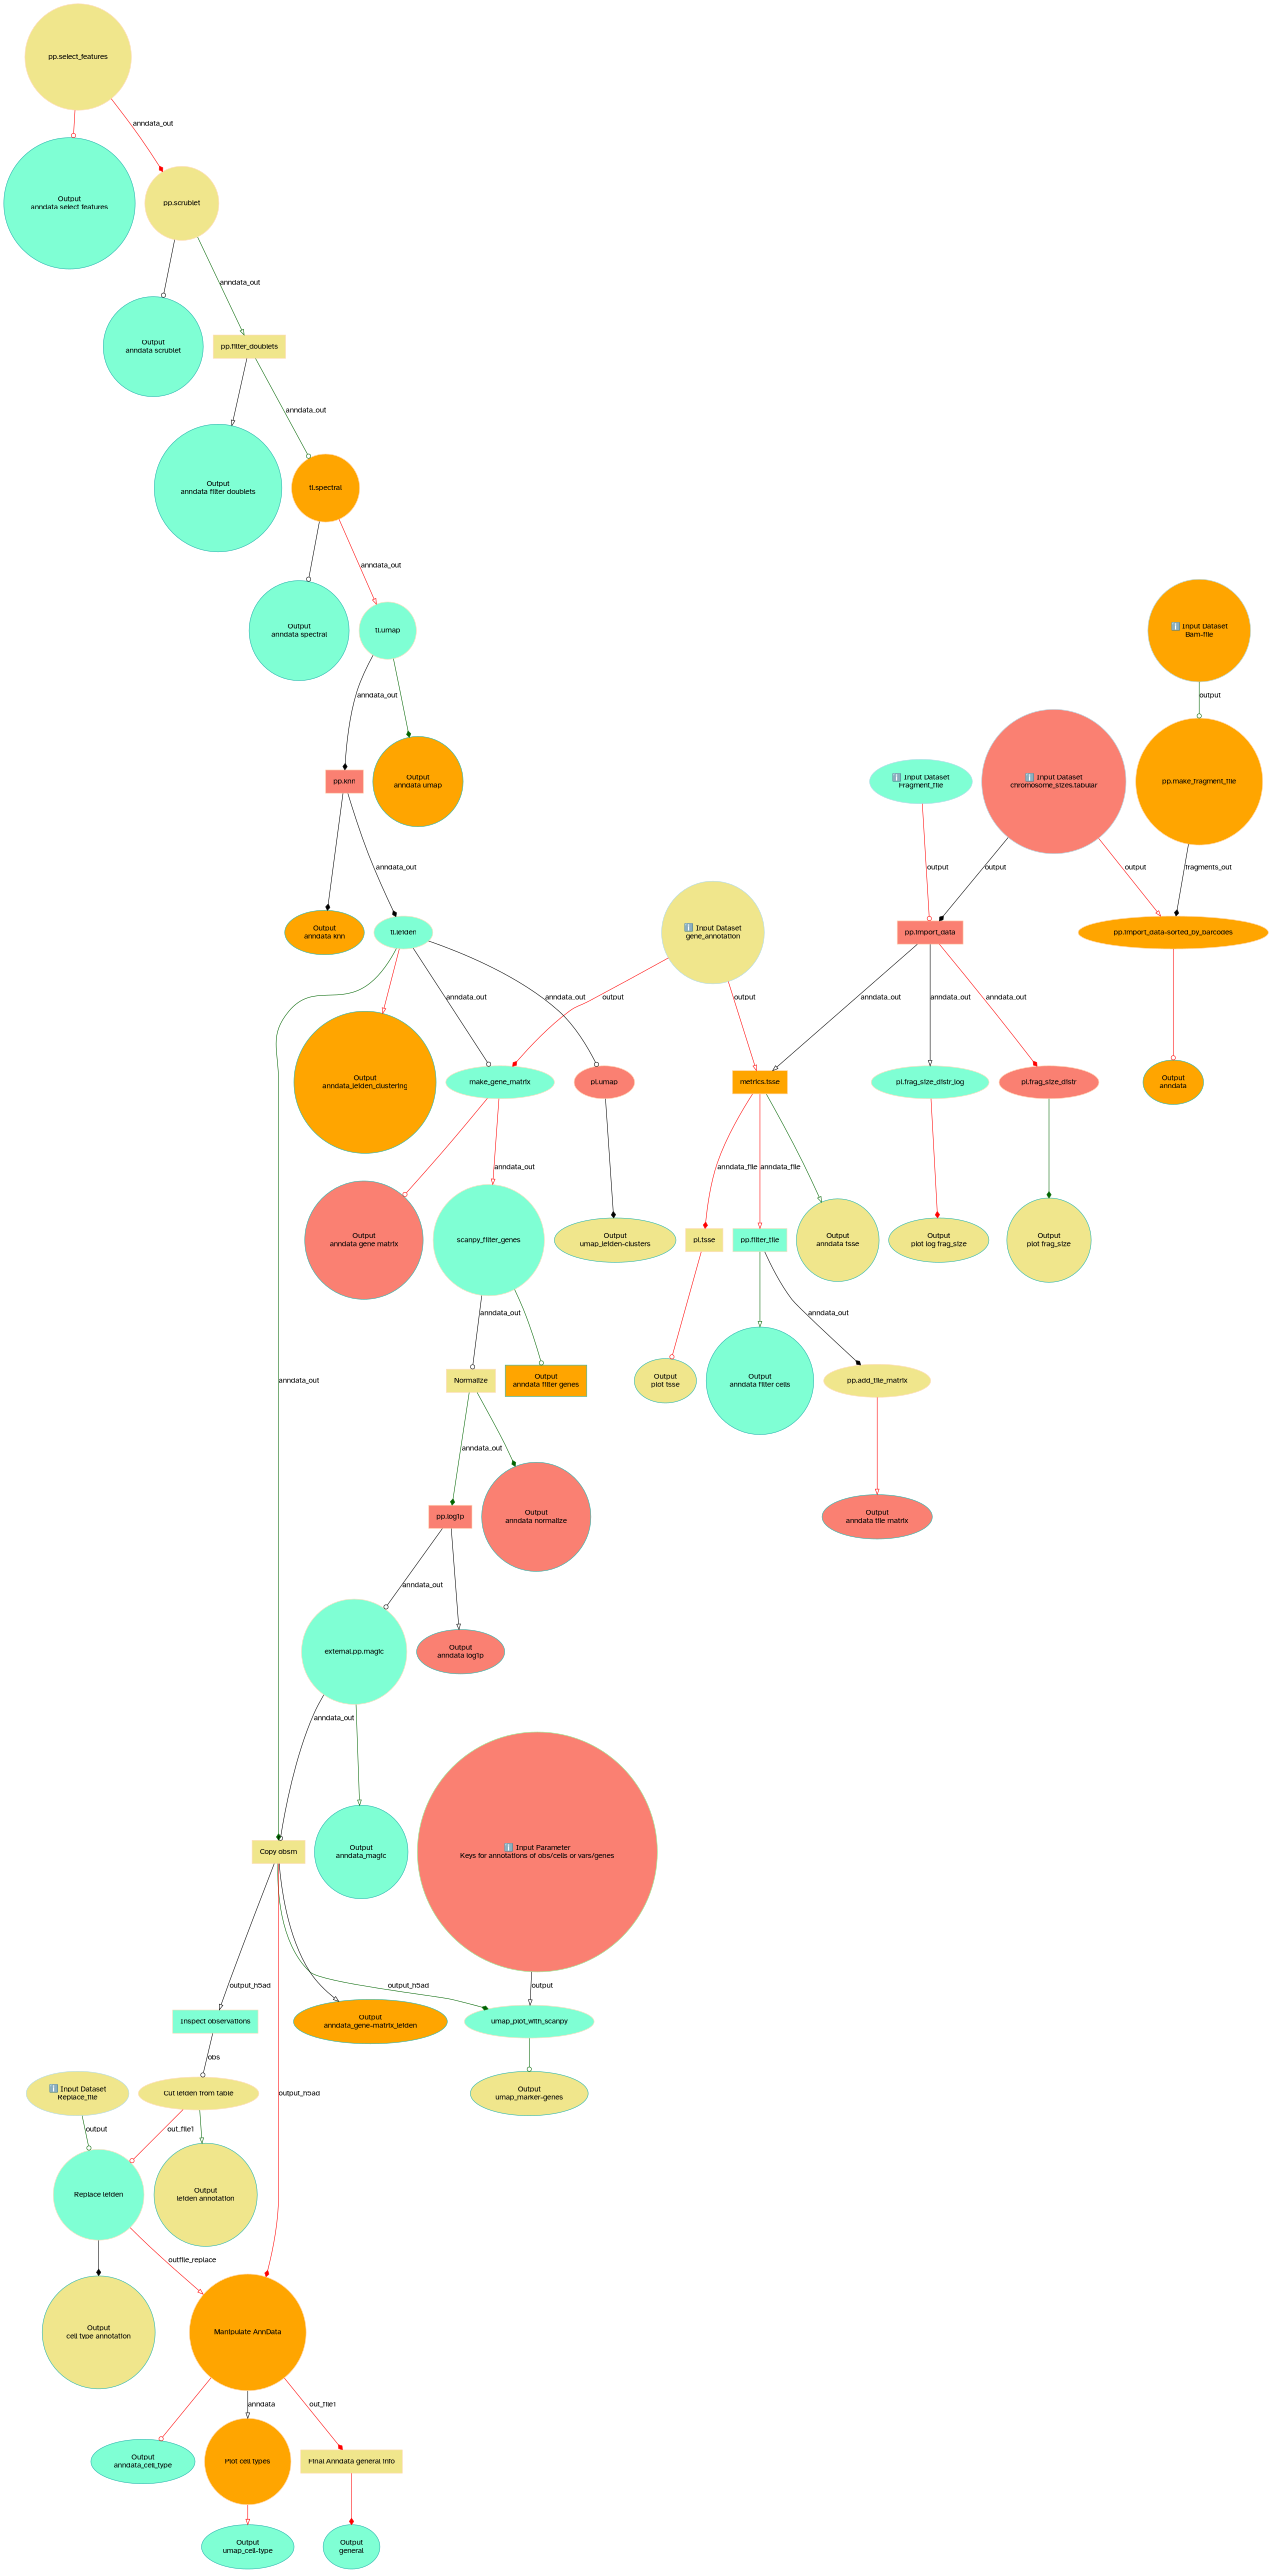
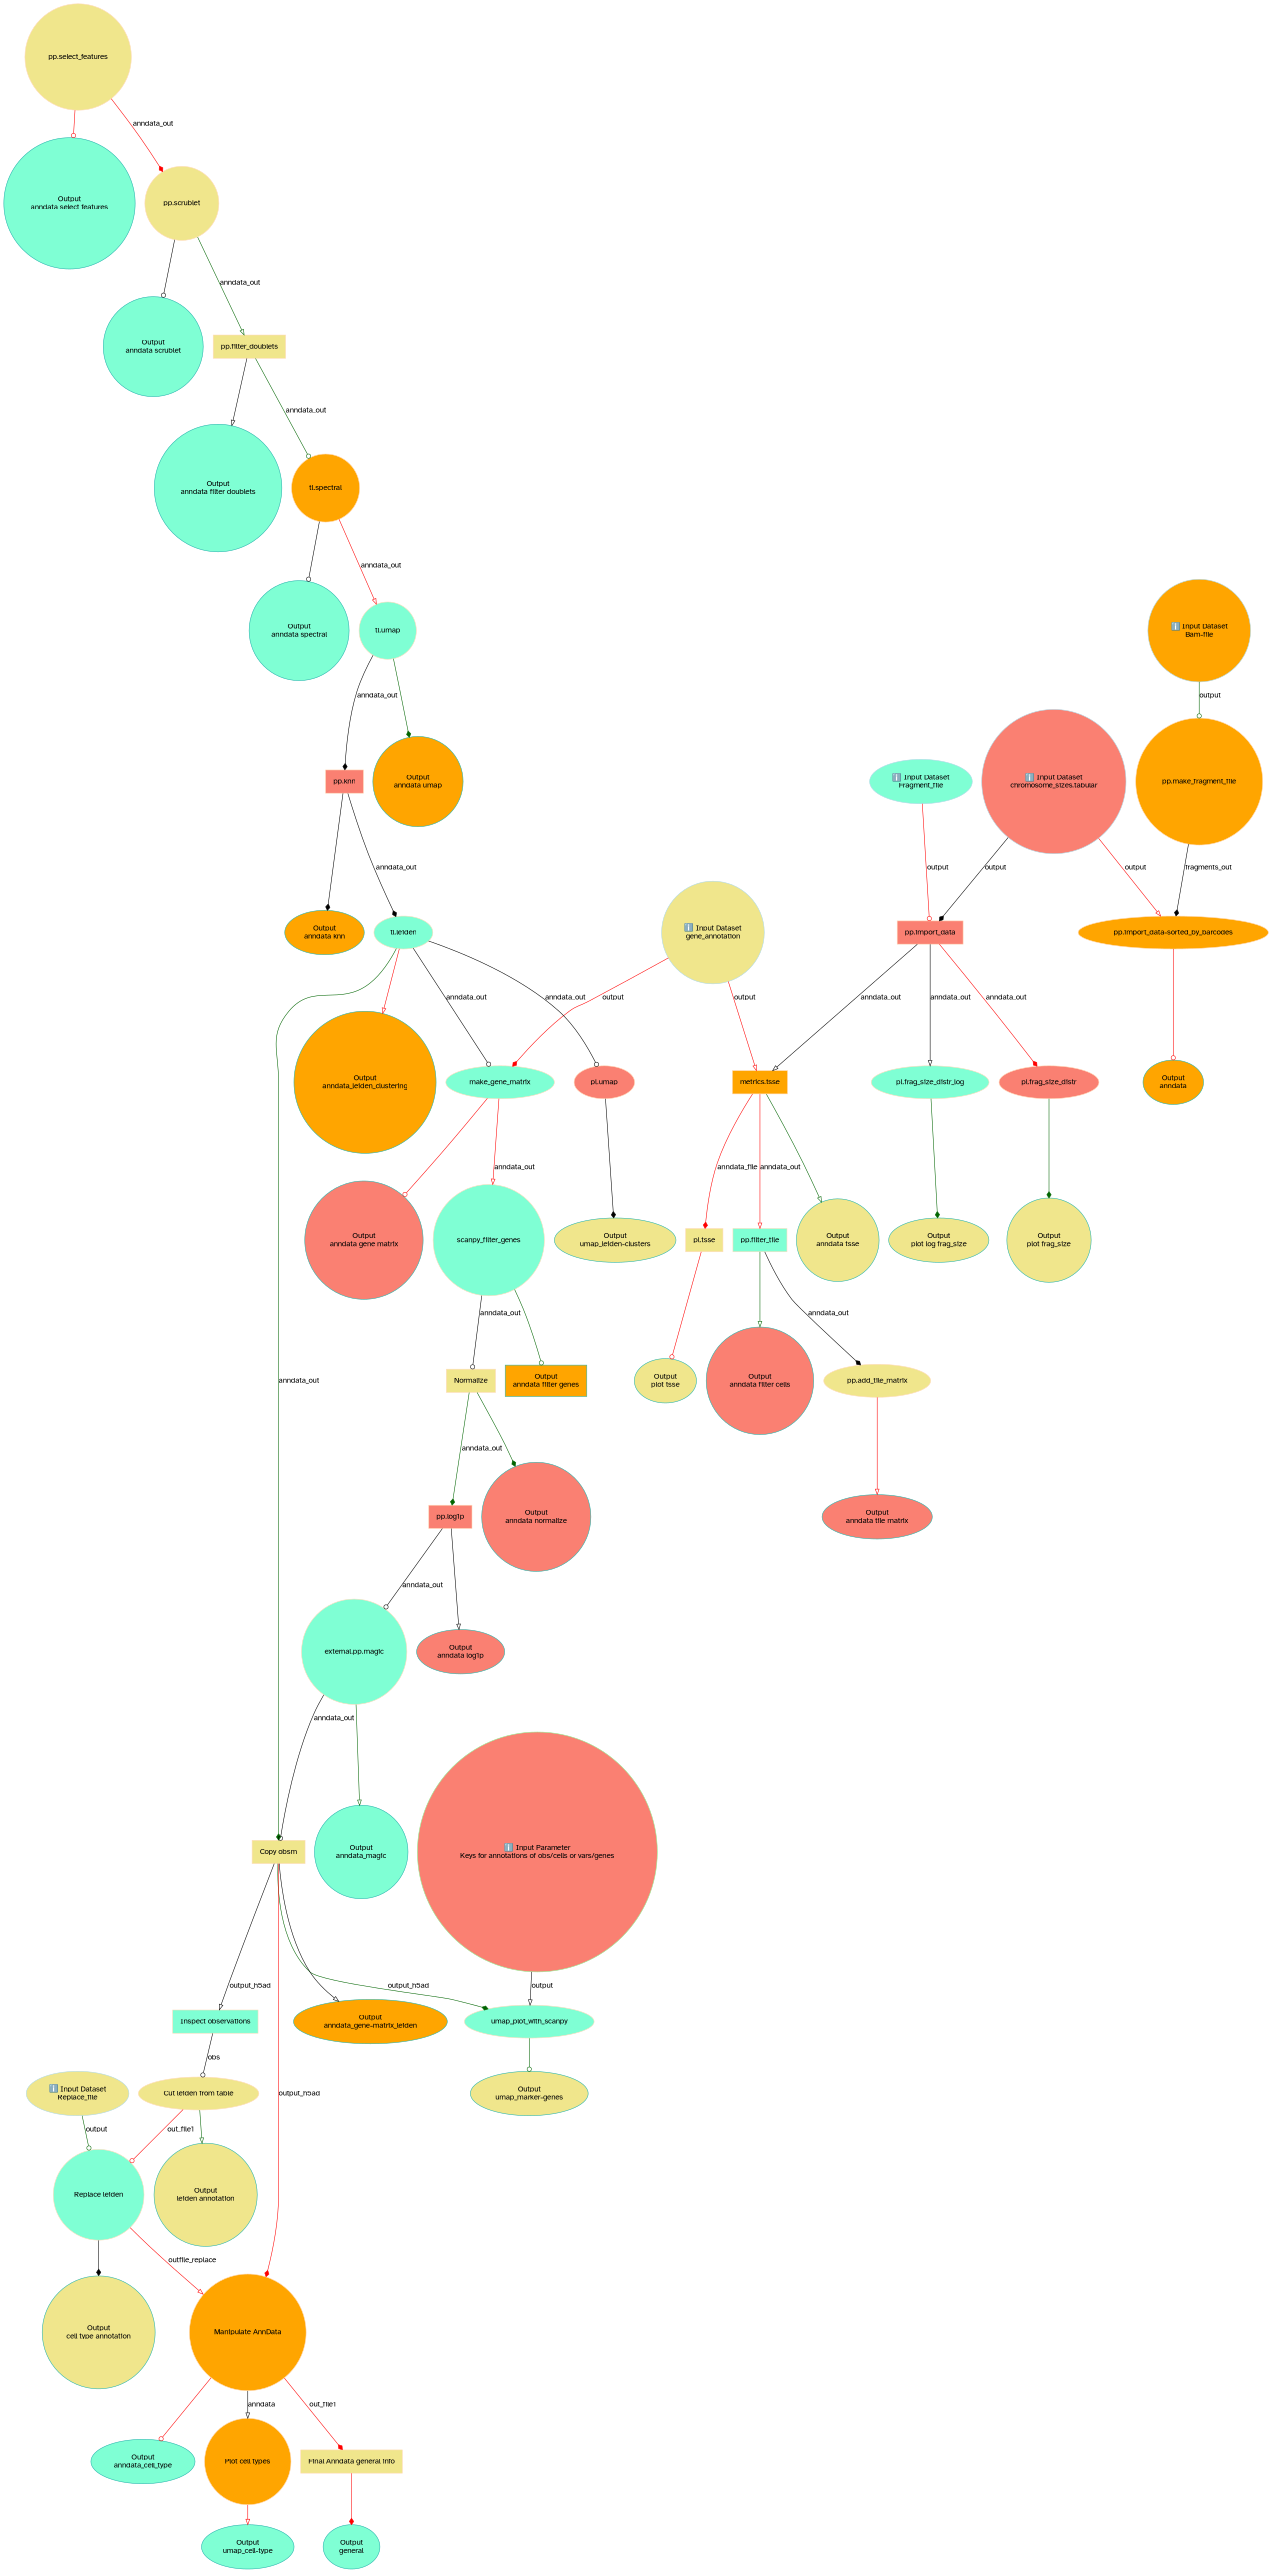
(934, 1155) -> (934, 1155)
(780, 1167) -> (780, 1167)
(760, 1381) -> (760, 1381)
